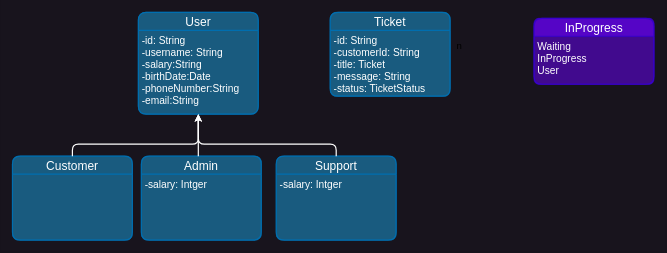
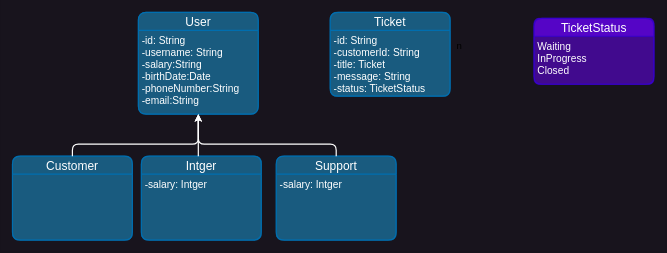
(594, 28) -> (594, 28)
(555, 46) -> (555, 46)
(201, 166) -> (201, 166)
